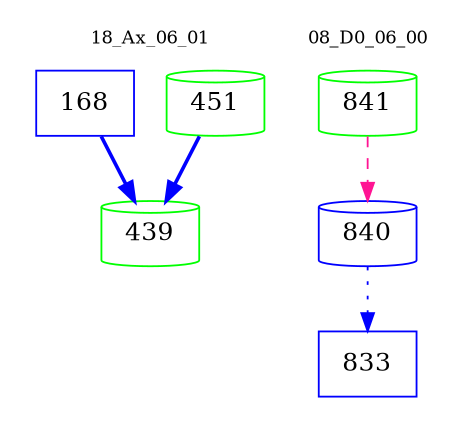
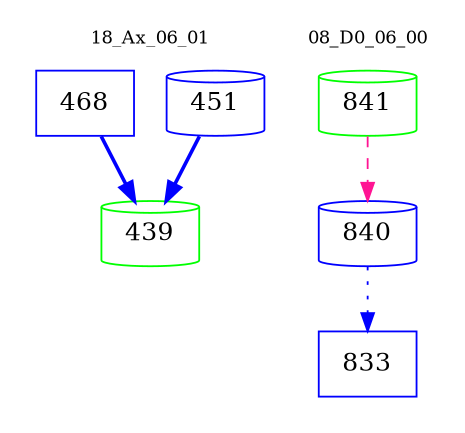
(85, 103) -> (85, 103)
(216, 103) -> (216, 103)
